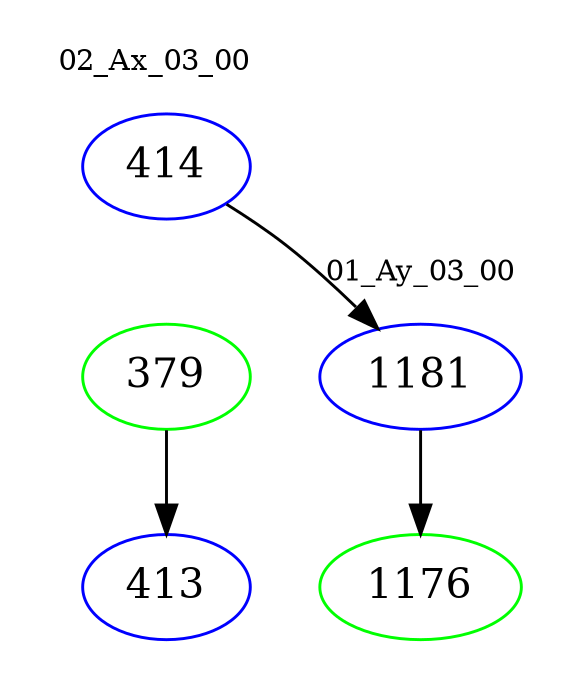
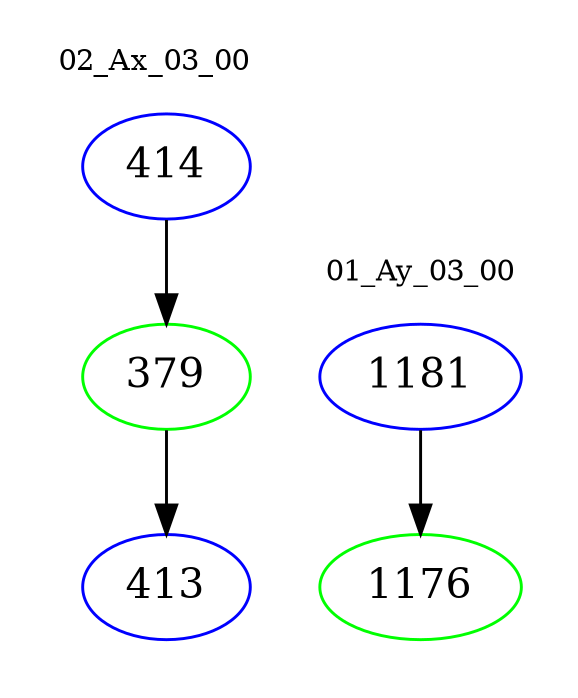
(316, 271) -> (166, 257)
